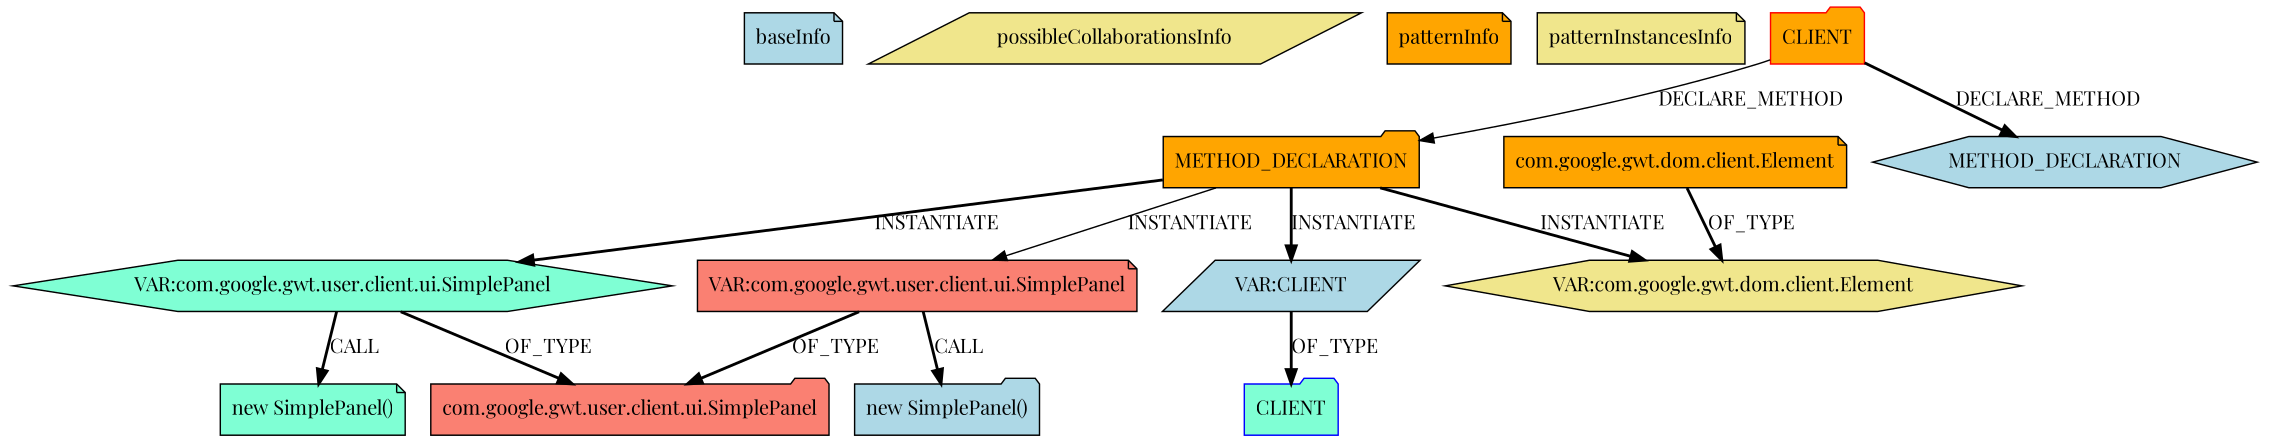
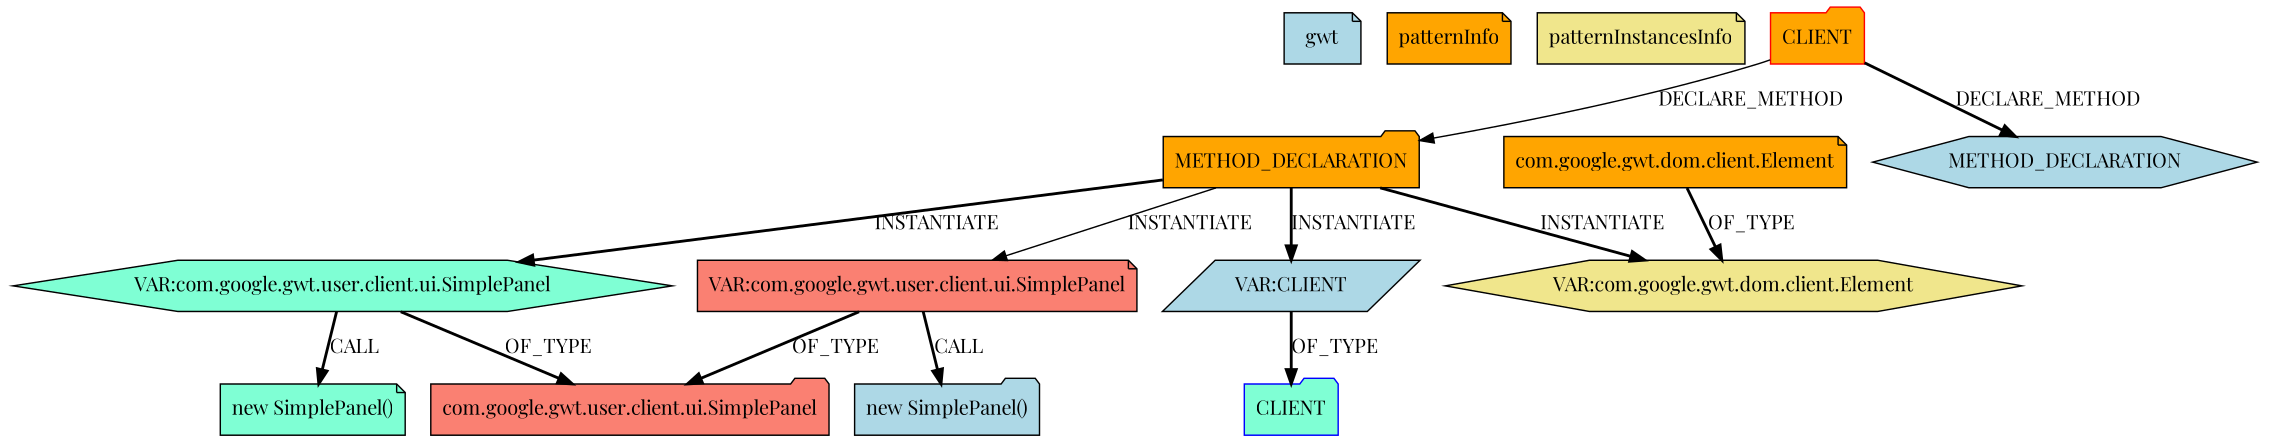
(793, 38) -> (1323, 38)
(1115, 38) -> none
